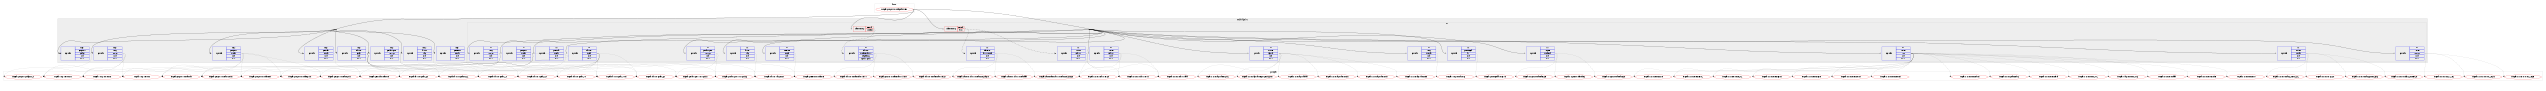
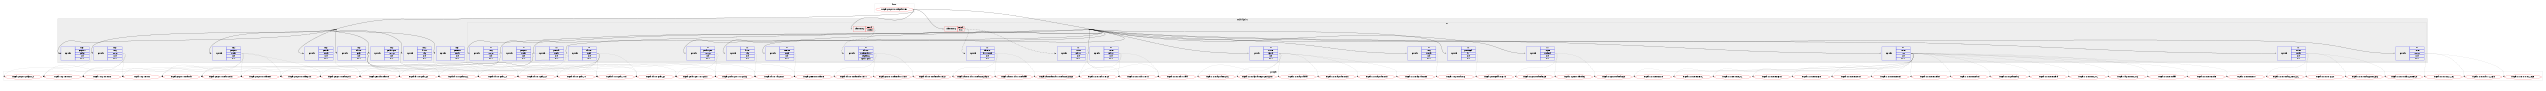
none -> (1930, 77)
(2483, 77) -> (2483, 77)
